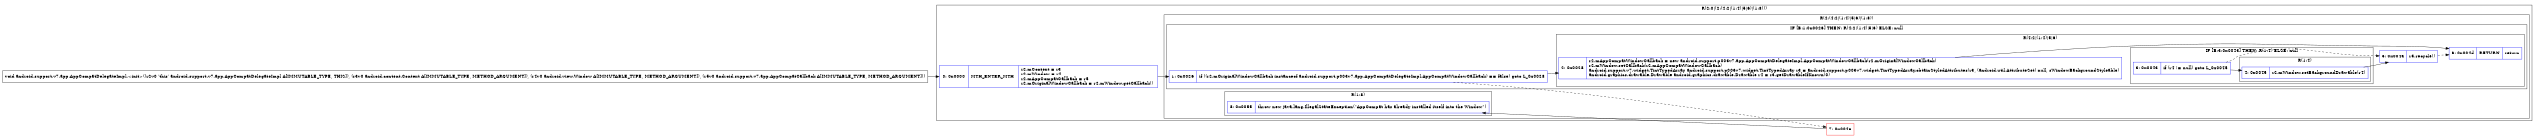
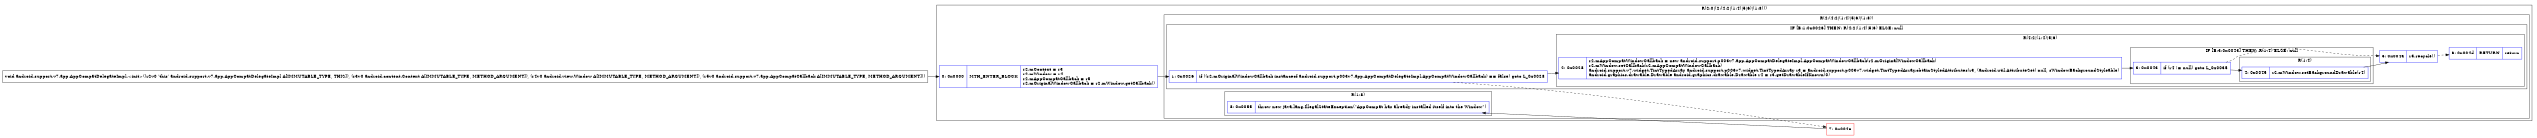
(2200, 44) -> (2126, 68)
(2196, 68) -> (2196, 68)
(993, 76) -> (994, 76)
